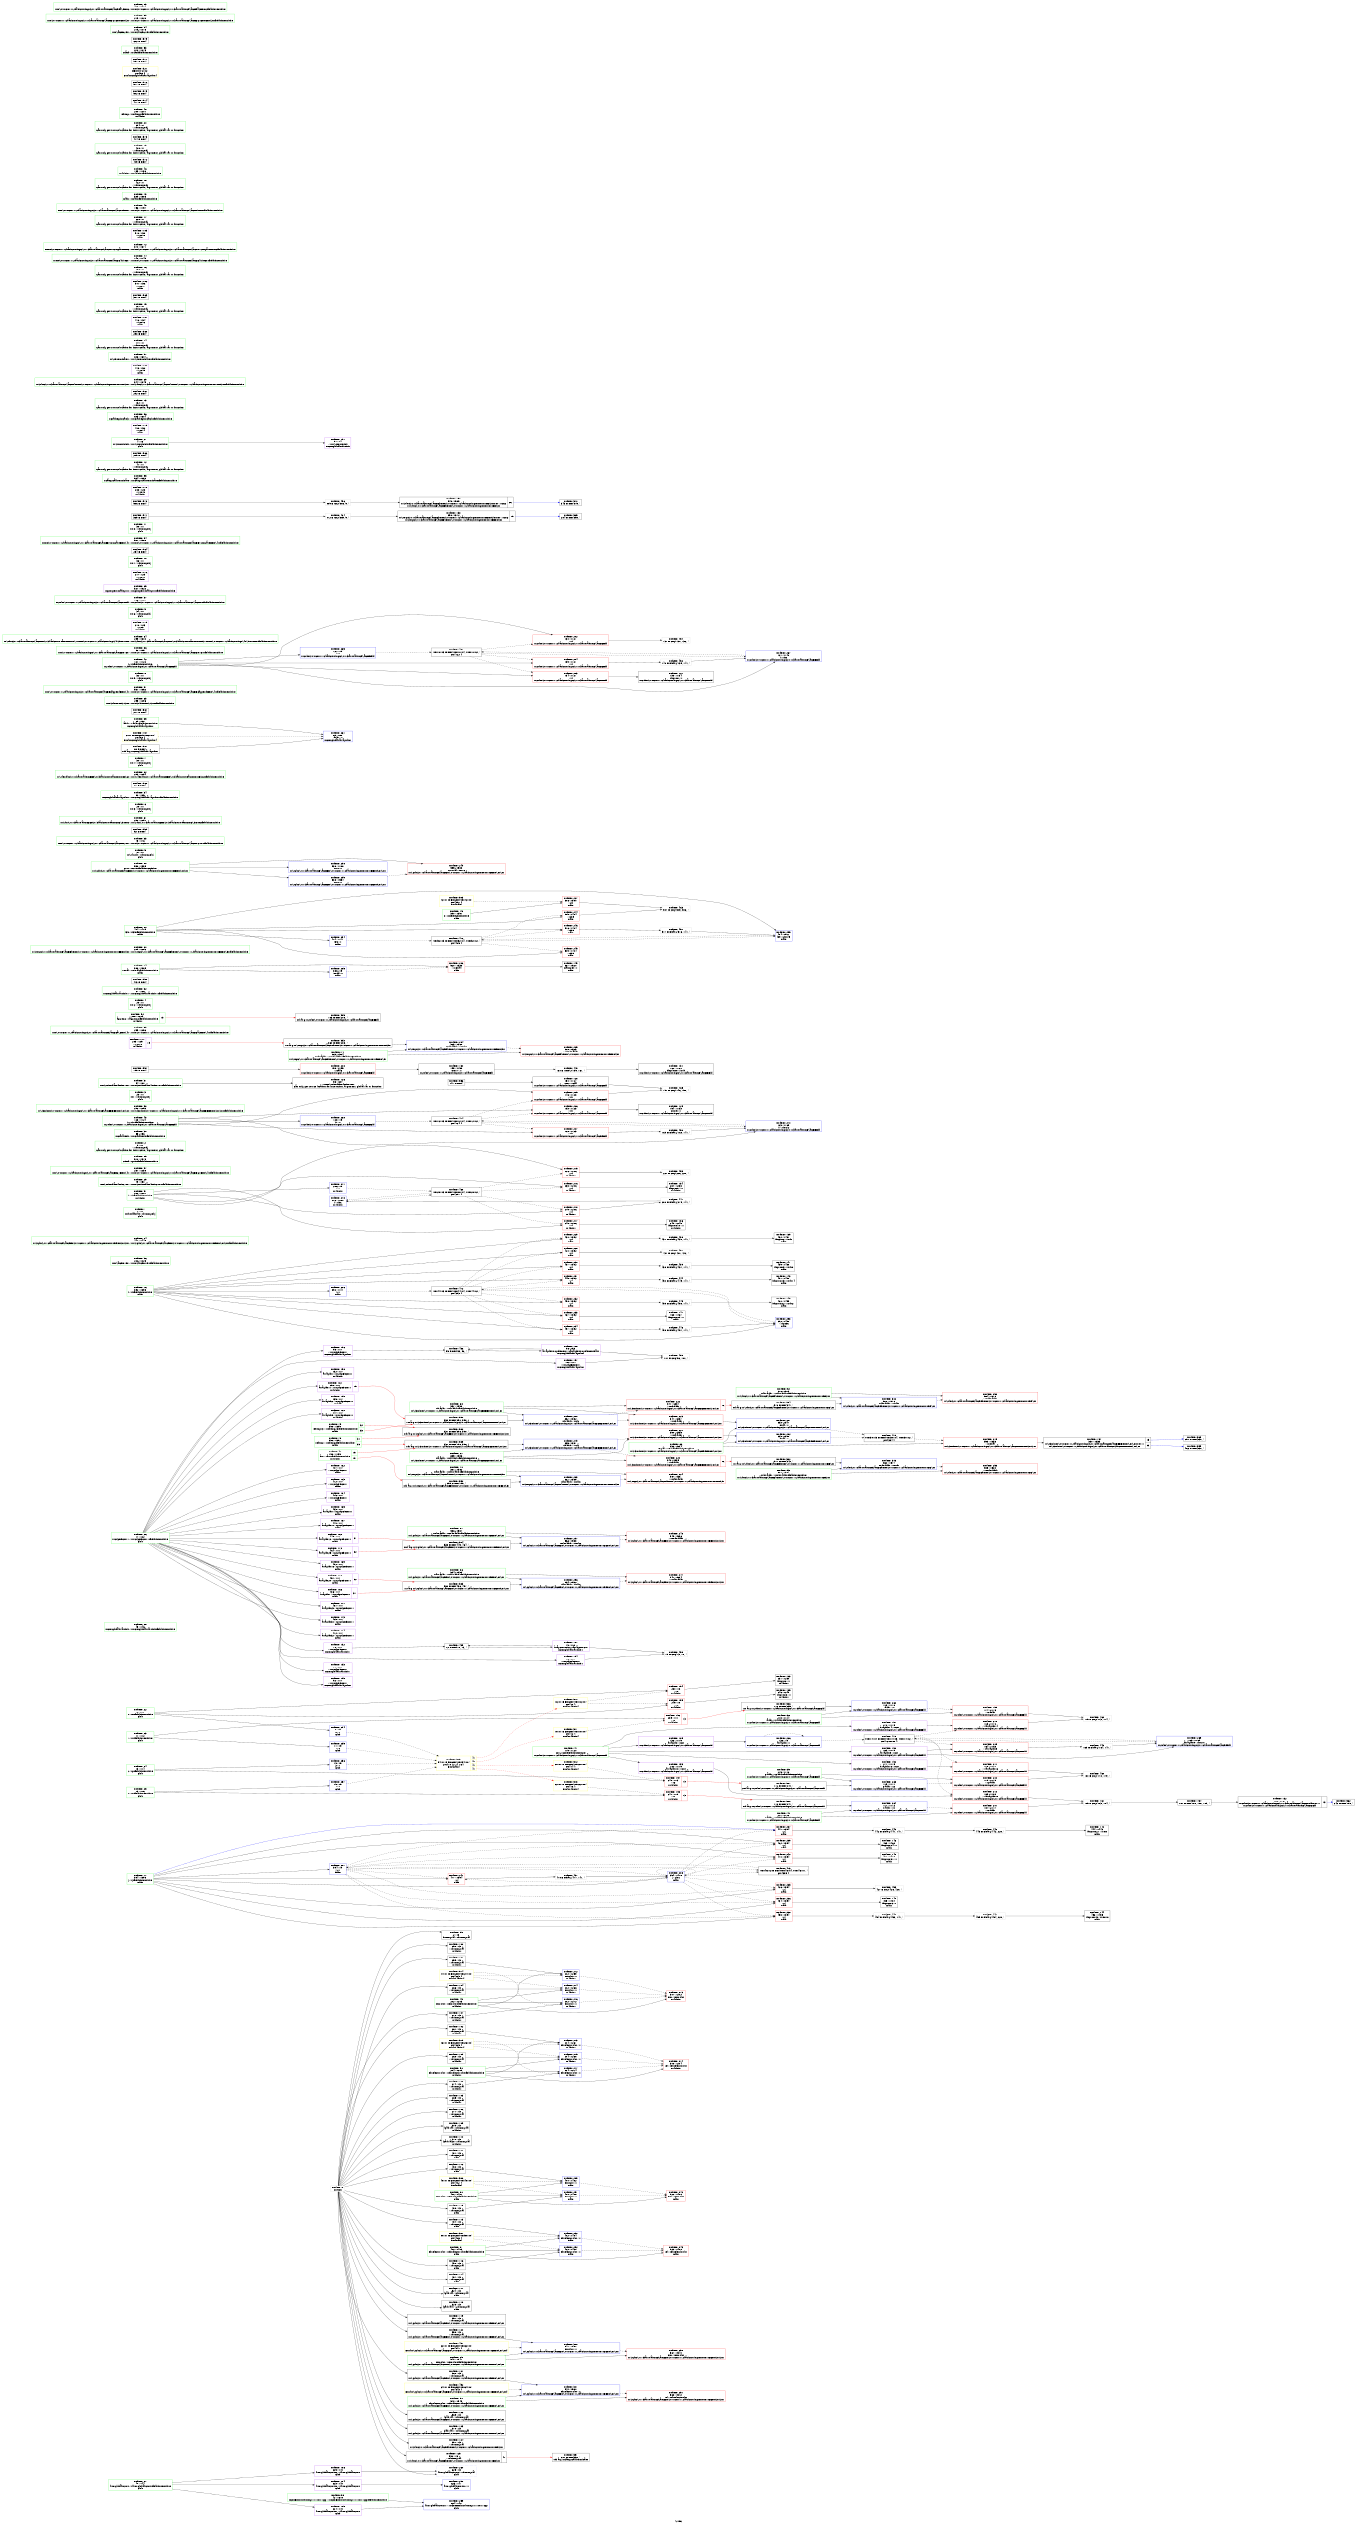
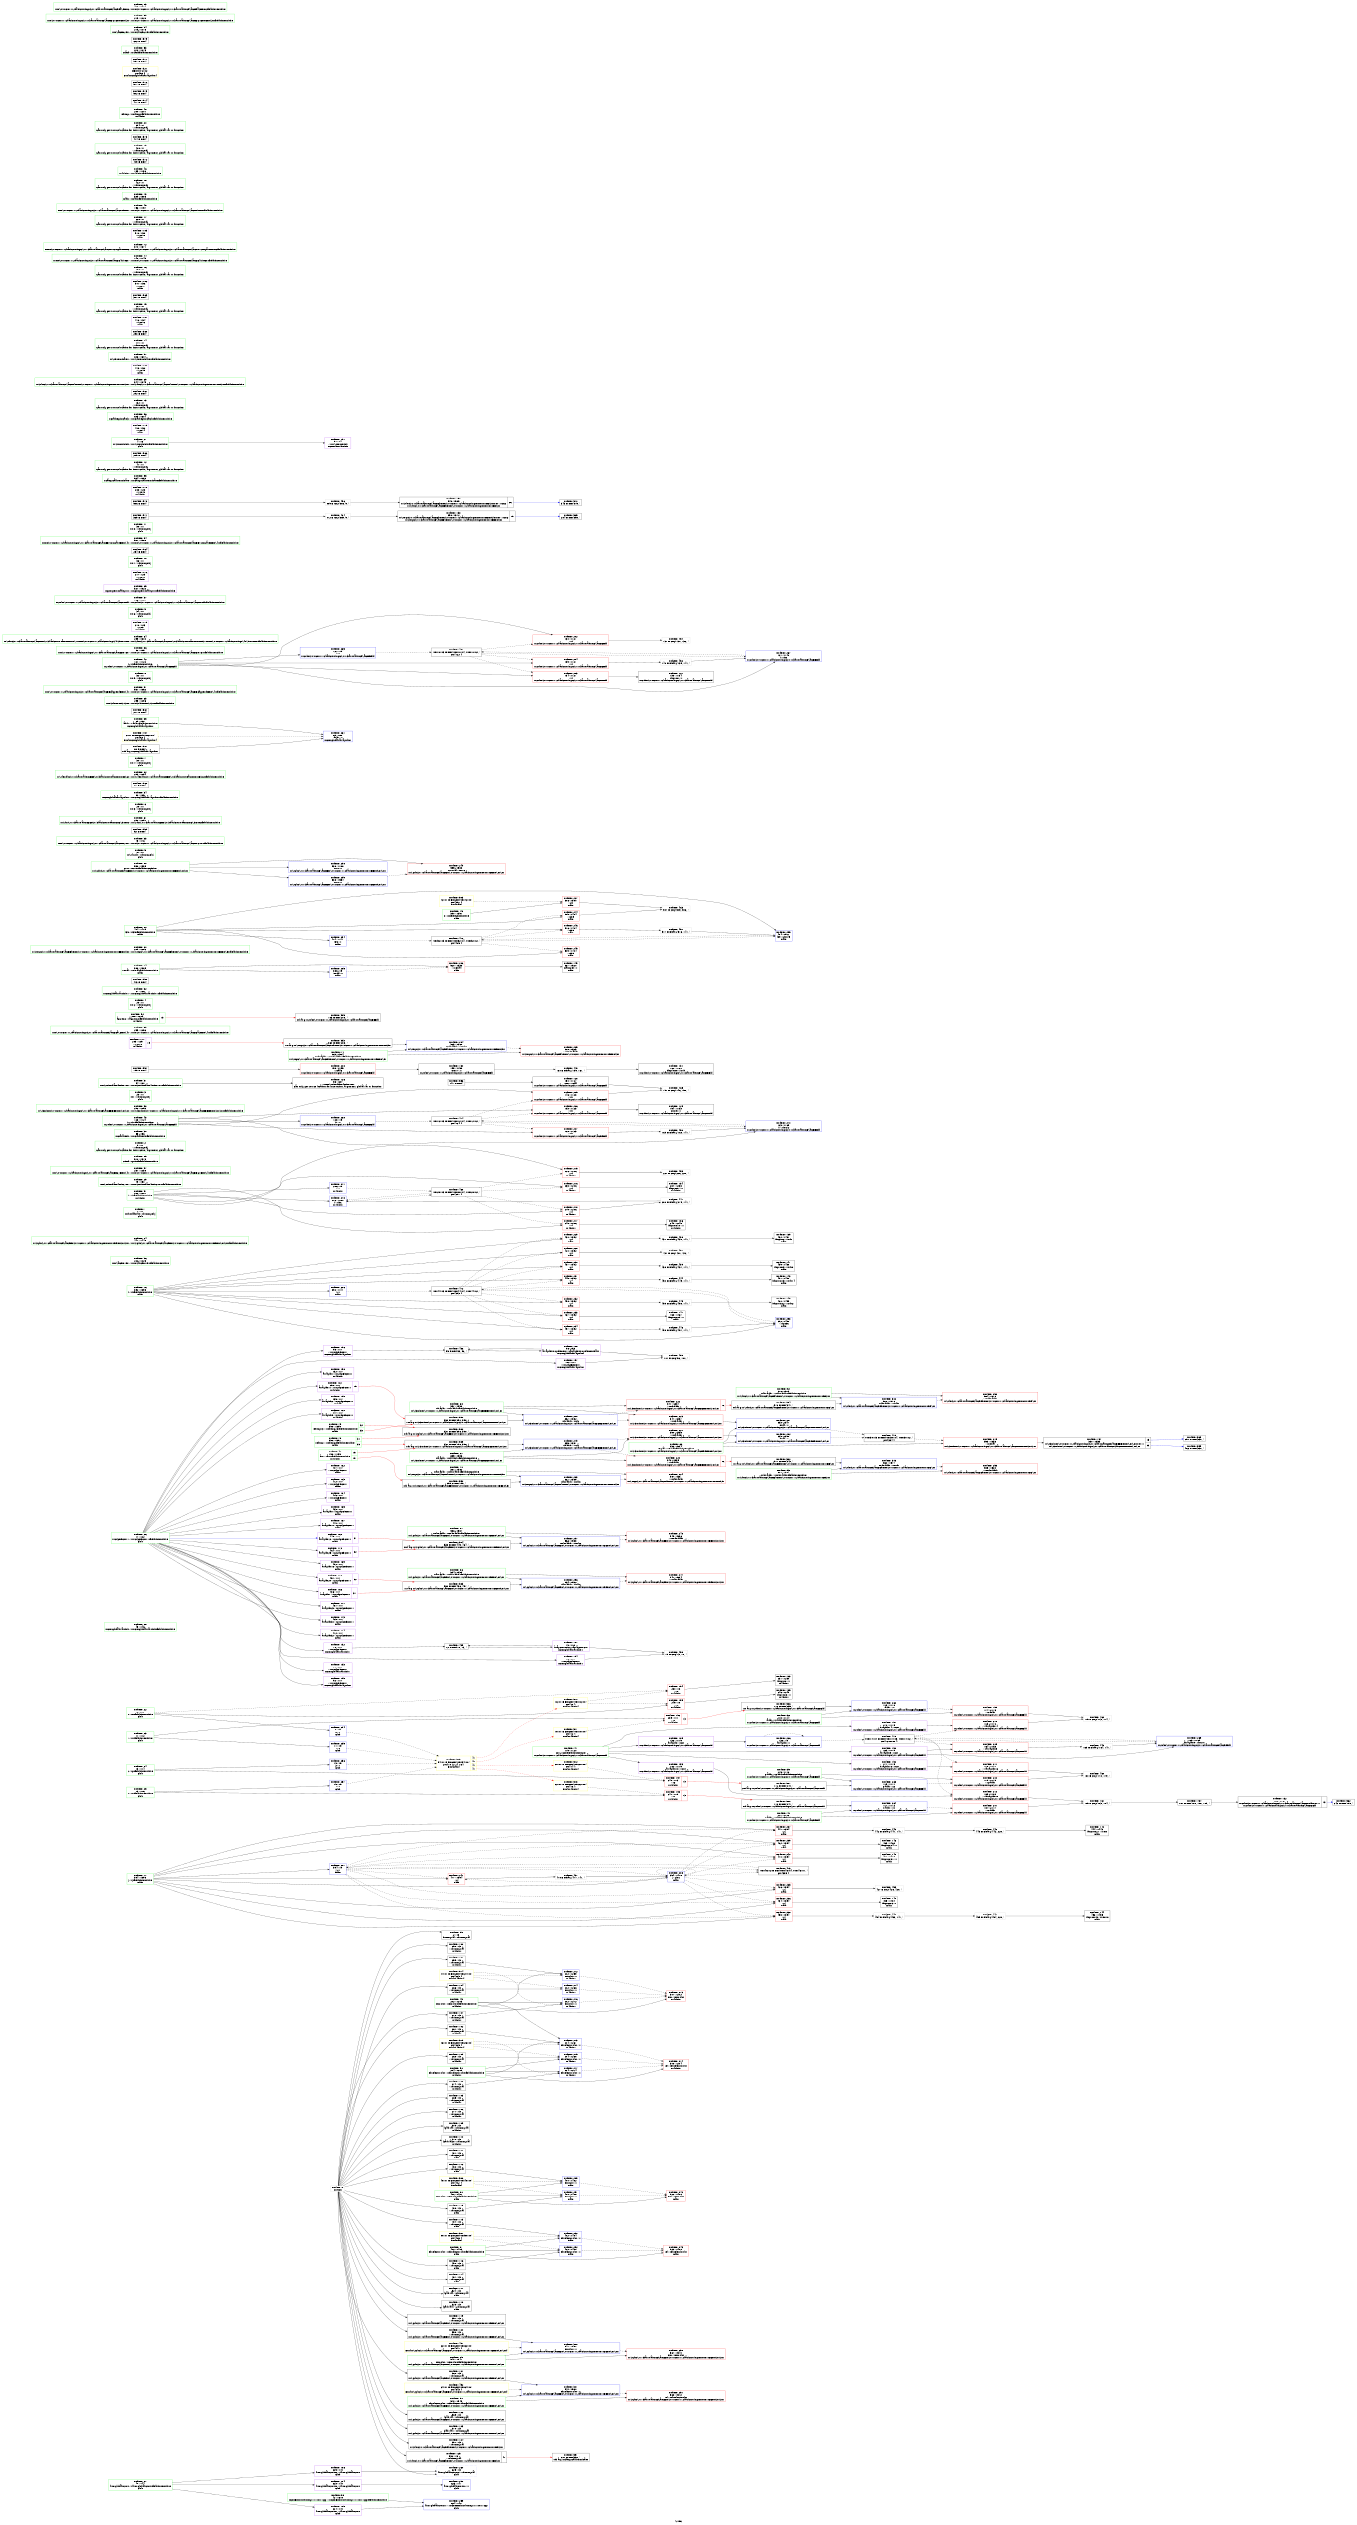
(338, 446) -> (338, 446)
(571, 1071) -> (571, 1071)
none -> (241, 1198)
(243, 1538) -> (243, 1538)
(410, 1701) -> (410, 1701)
(461, 1824) -> (461, 1824)
(517, 1996) -> (520, 2014)
